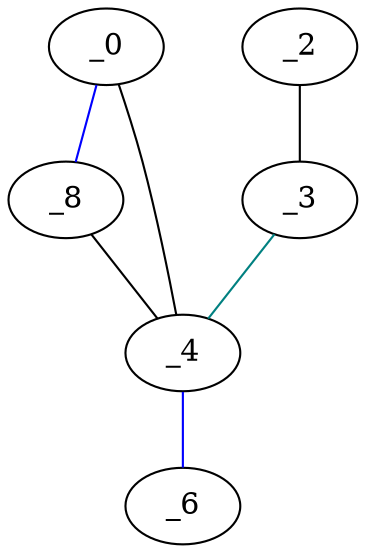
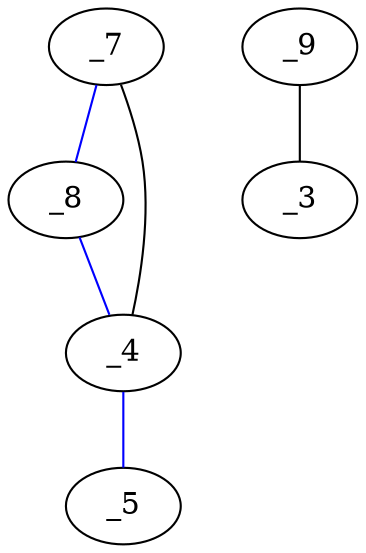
(106, 47) -> (106, 47)
(300, 47) -> (300, 47)
(124, 276) -> (94, 276)
(241, 276) -> none
(183, 506) -> (123, 506)
